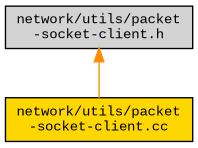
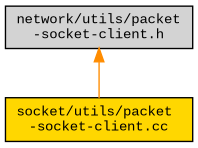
(99, 120) -> (99, 120)
